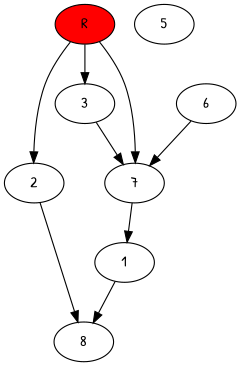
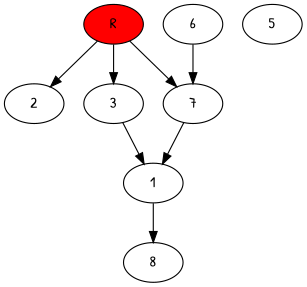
(107, 139) -> (131, 138)
(57, 257) -> none
